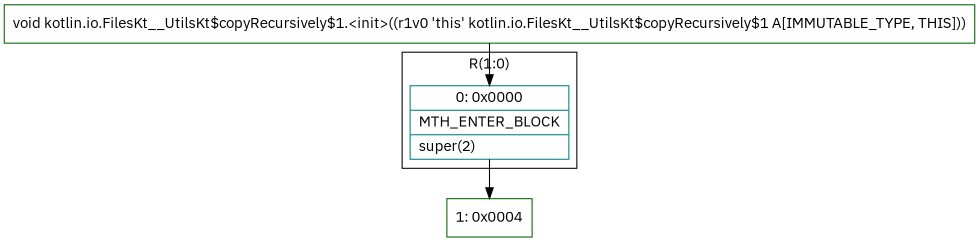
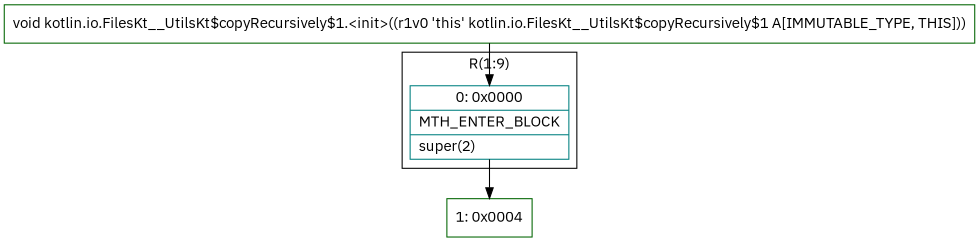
(489, 64) -> (489, 64)
